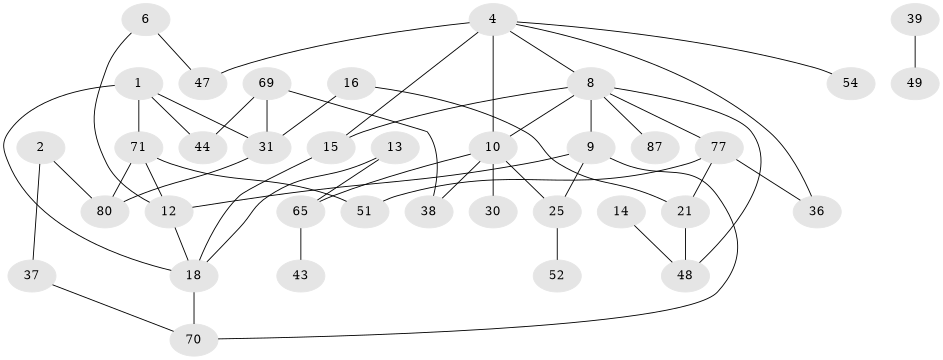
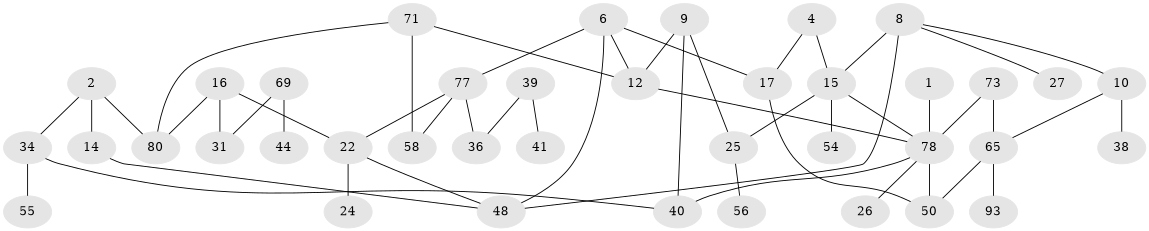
(676, 39) -> (832, 116)
(542, 52) -> none
(685, 78) -> (503, 116)
(203, 84) -> (767, 84)
(493, 84) -> none
(915, 84) -> (540, 148)
none -> (92, 116)
(139, 116) -> none
(171, 116) -> none
(203, 116) -> none
(591, 116) -> none
(655, 116) -> (538, 49)
(385, 119) -> none
none -> (588, 133)
(395, 148) -> (994, 84)
(655, 148) -> (1058, 84)
(519, 174) -> (792, 110)
(186, 180) -> (188, 116)
none -> (28, 212)
none -> (348, 212)
(365, 212) -> (412, 148)
(493, 212) -> none
(685, 212) -> (348, 148)
none -> (865, 212)
none -> (929, 212)
(32, 276) -> (28, 148)
(194, 276) -> (929, 148)
(301, 276) -> (994, 212)
(557, 276) -> (742, 212)
(194, 340) -> (678, 212)
